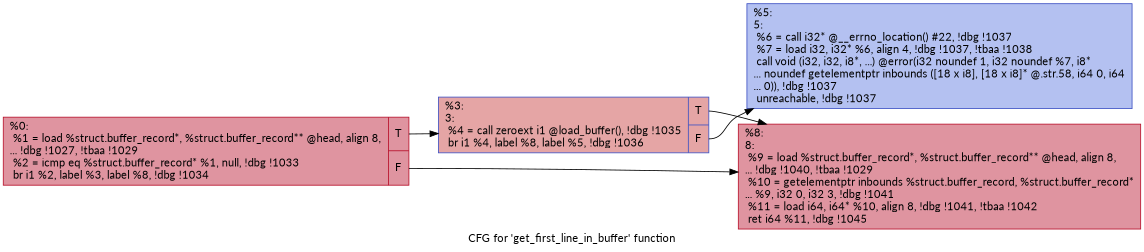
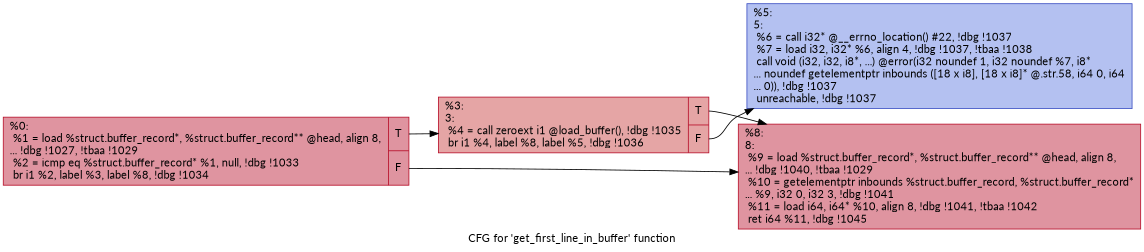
(574, 125) -> (574, 125)
